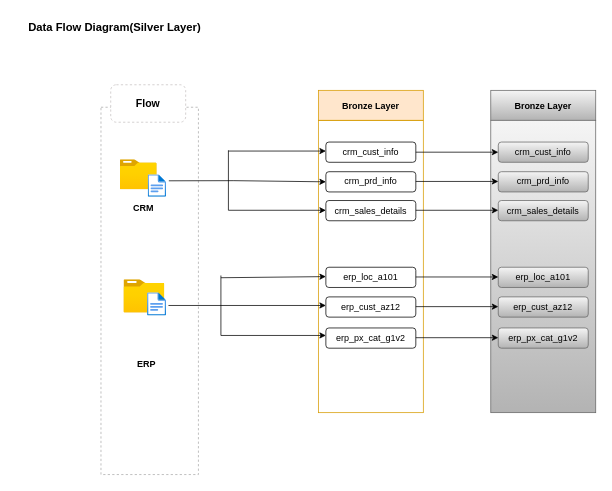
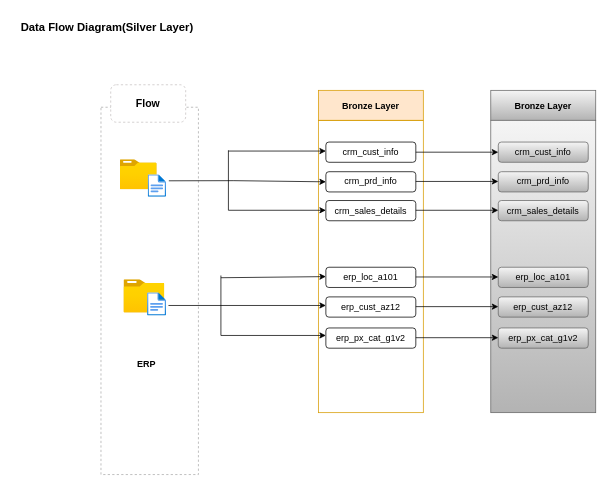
(115, 27) -> (107, 27)
(143, 208) -> none
